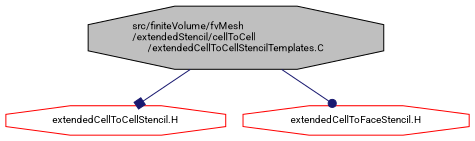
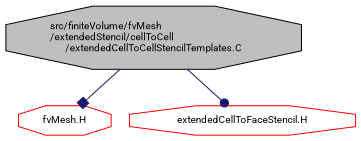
(116, 120) -> (65, 120)
